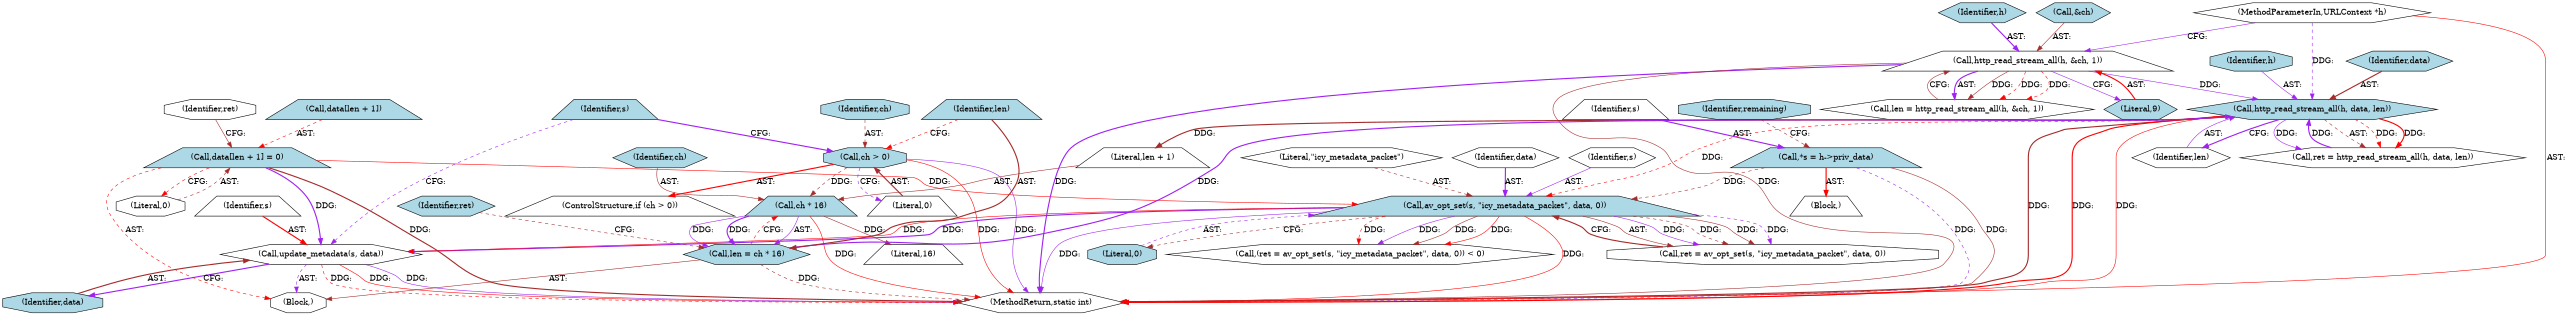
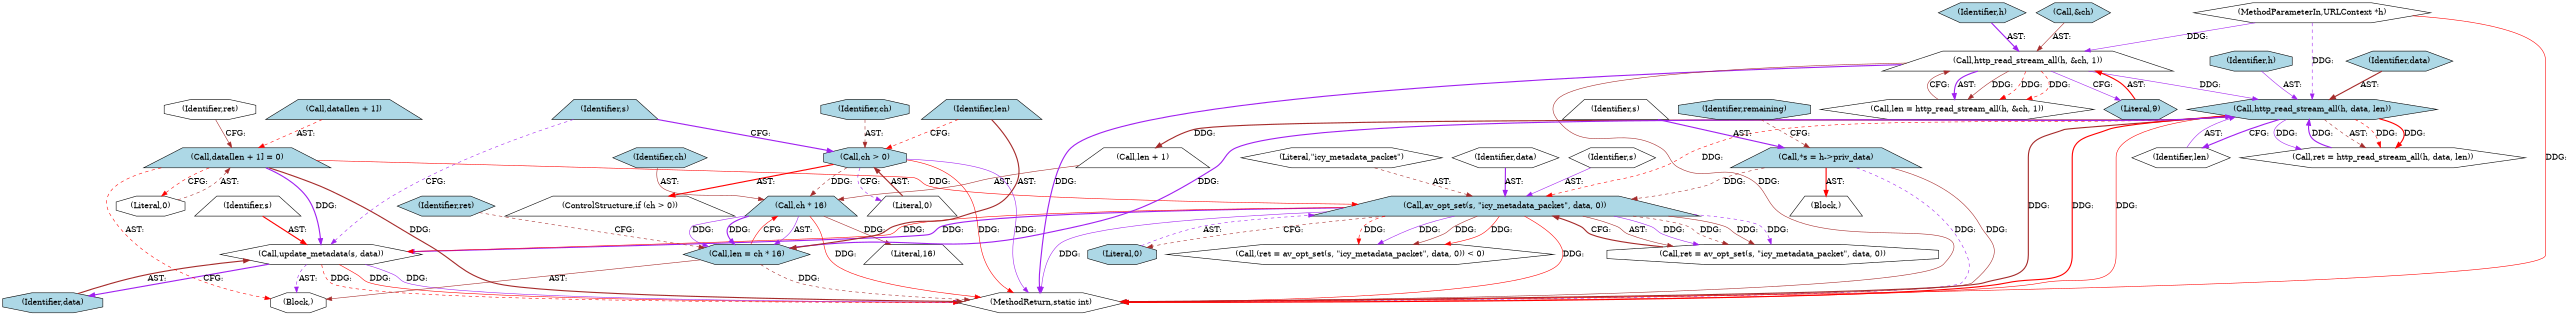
(2199, 37) -> (2199, 37)
(1143, 158) -> (1143, 158)
(2558, 158) -> (2558, 158)
(760, 230) -> (760, 230)
